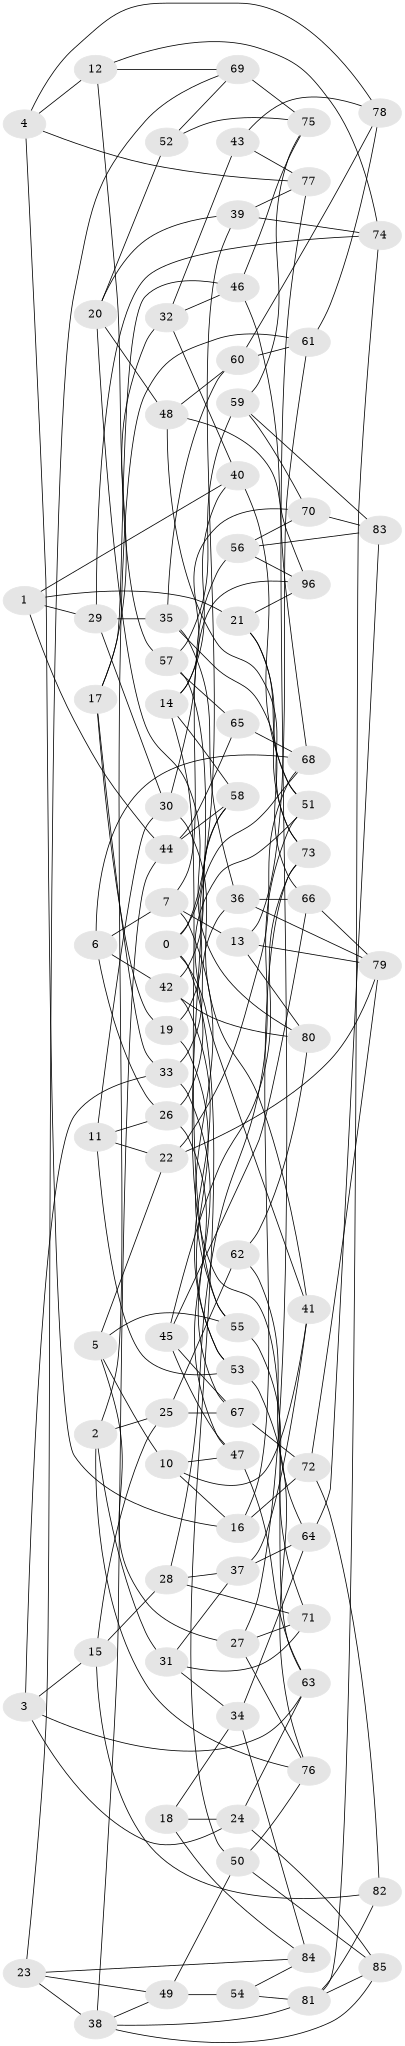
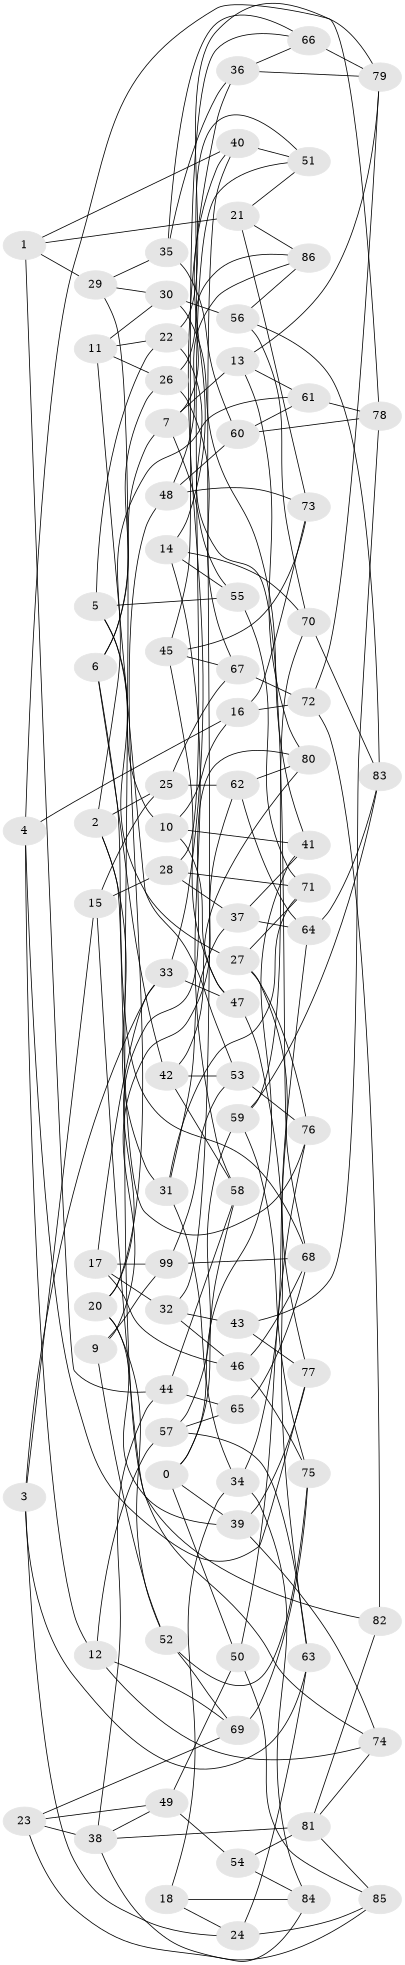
(309, 585) -> (309, 258)
(167, 1031) -> (167, 1264)
none -> (96, 1349)
